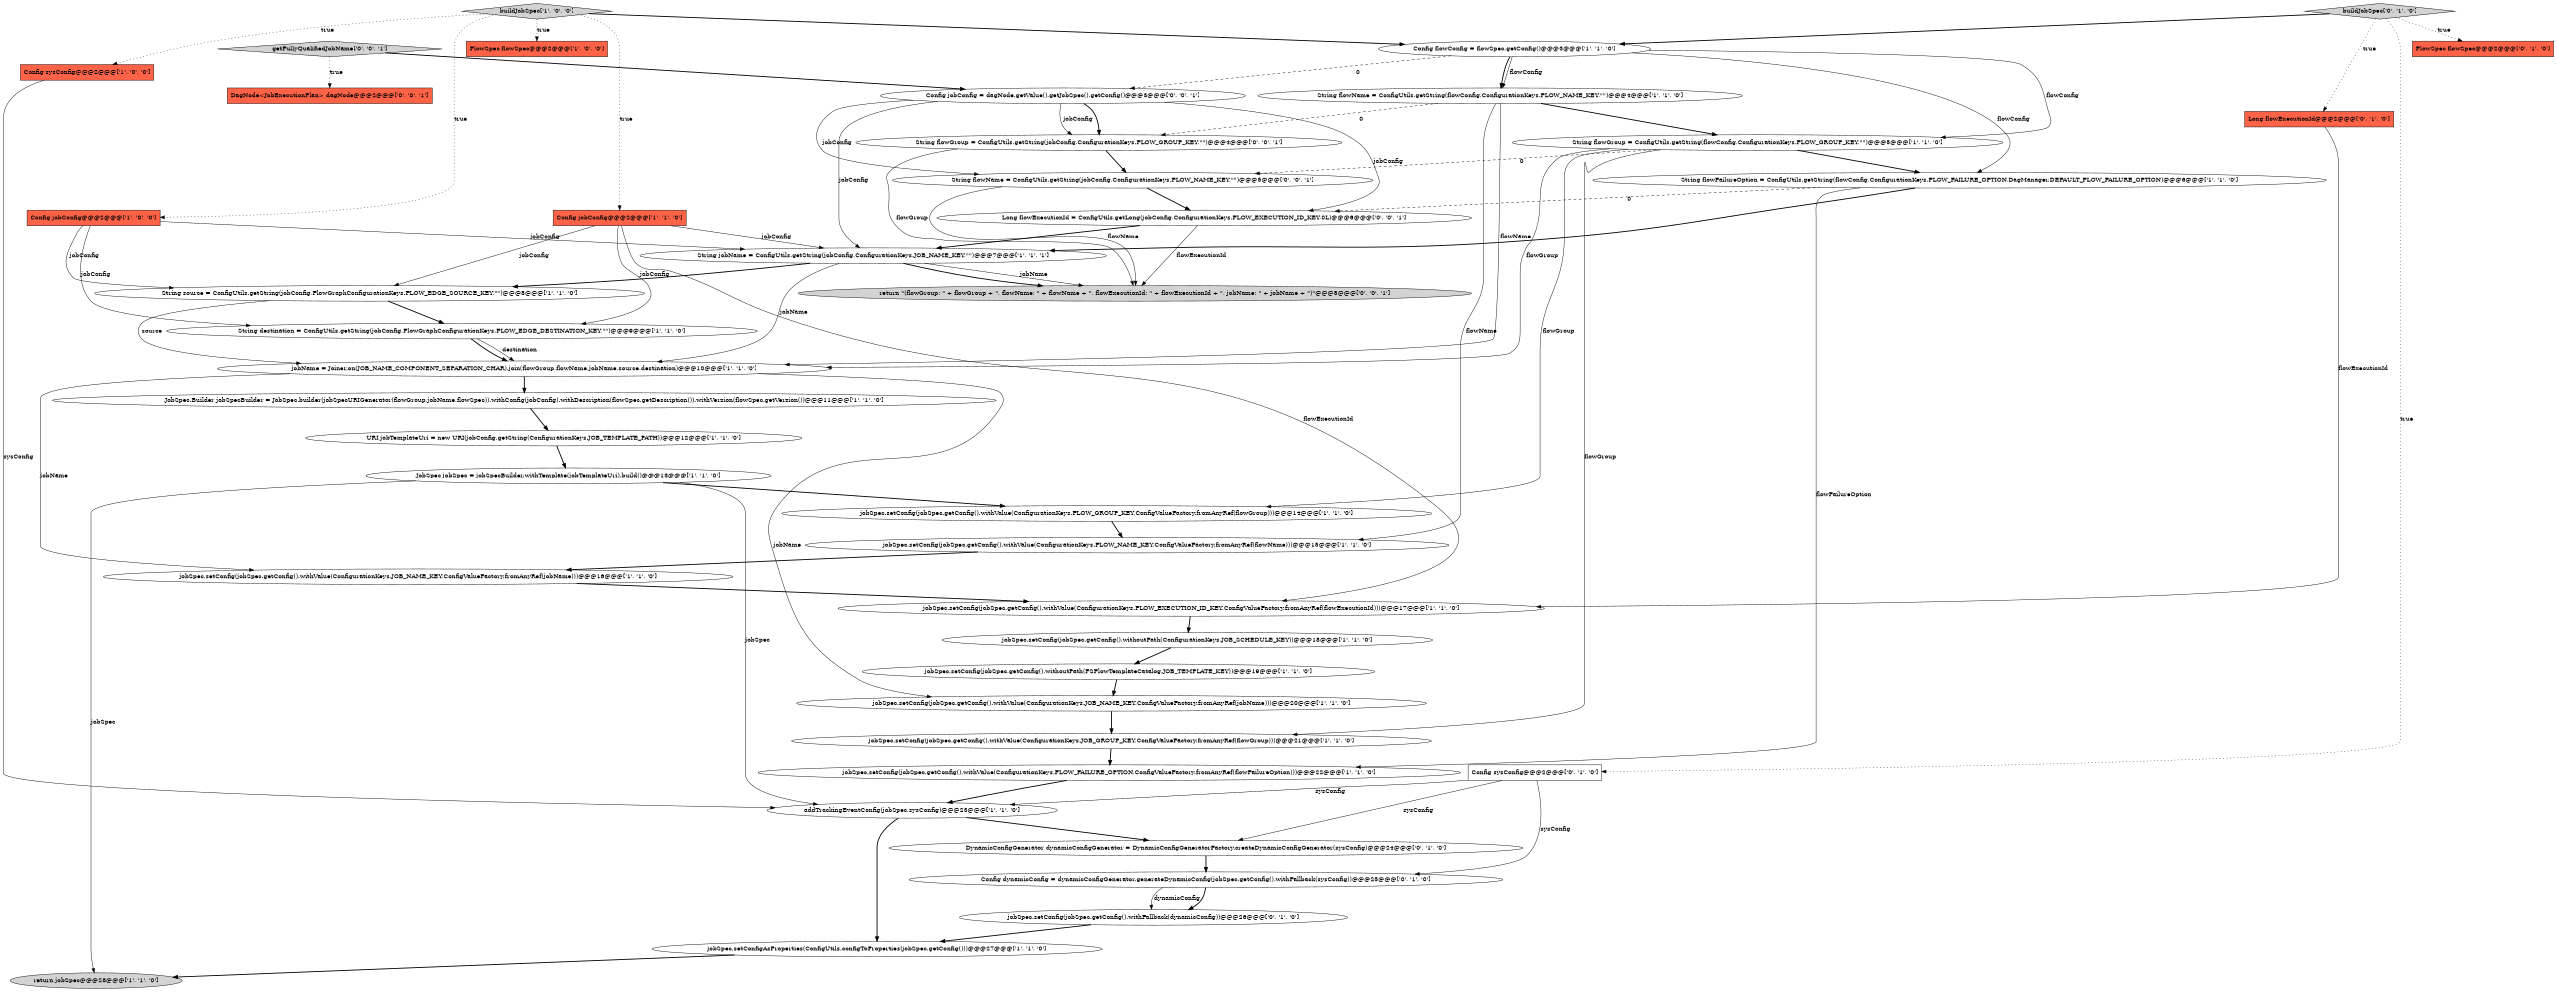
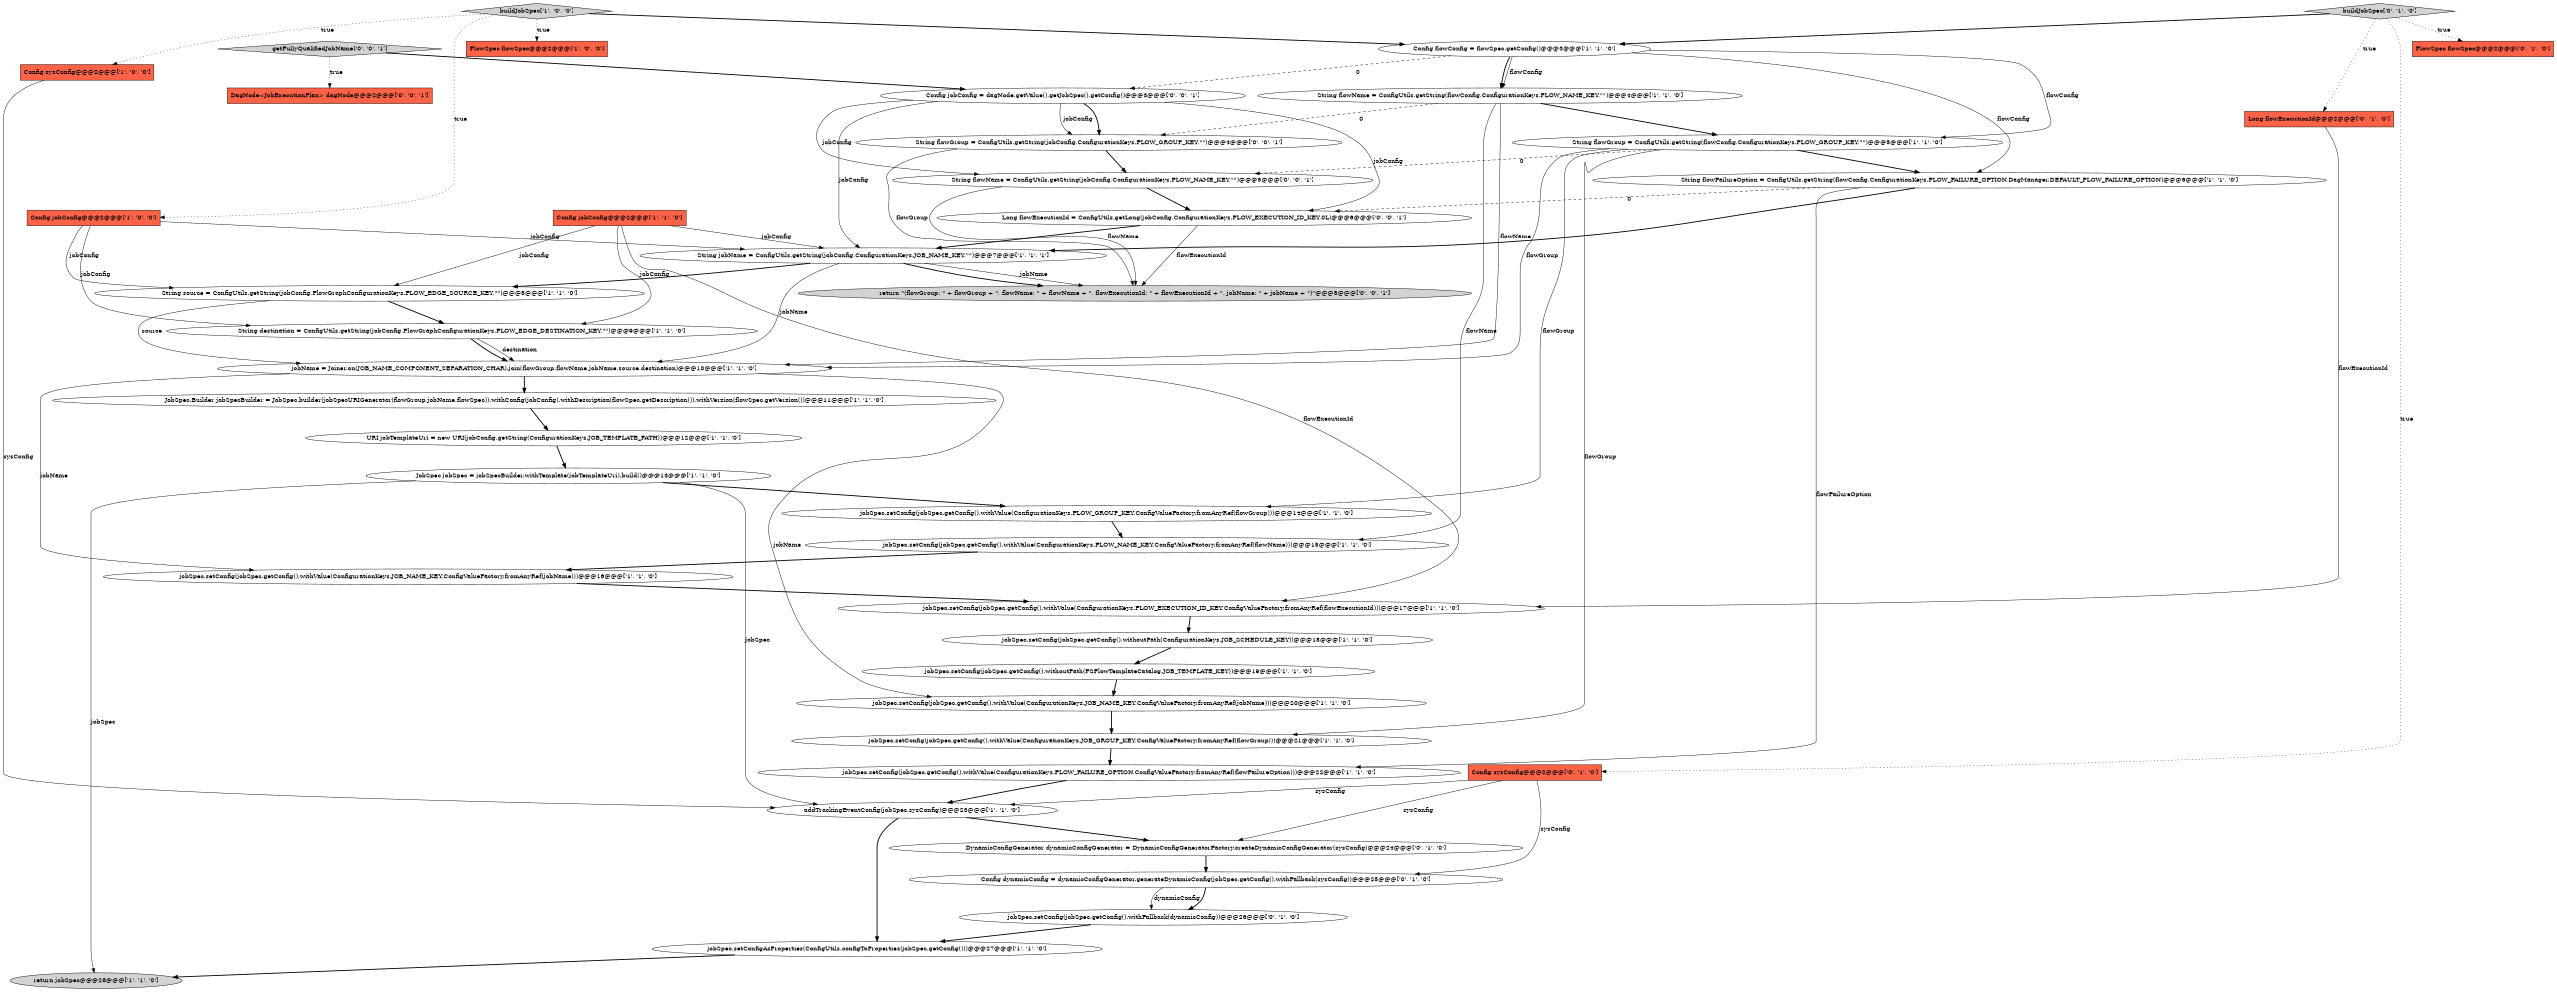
(620, 98) -> none
(1535, 773) -> (1535, 773)
